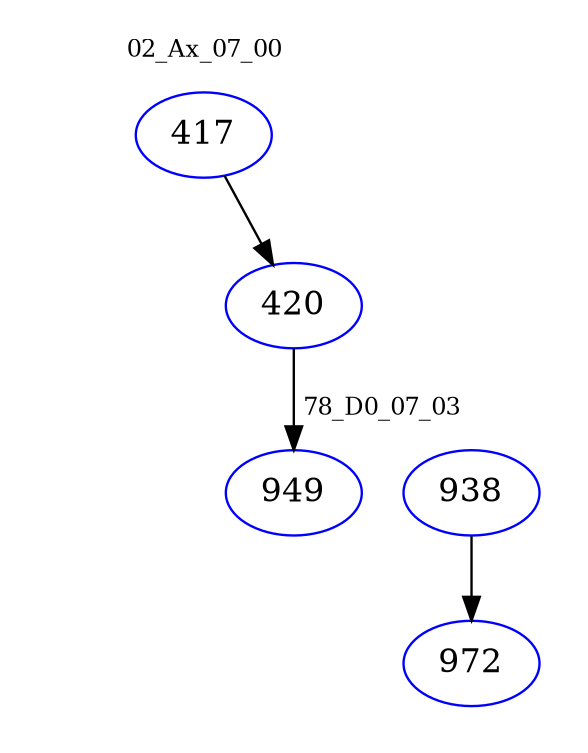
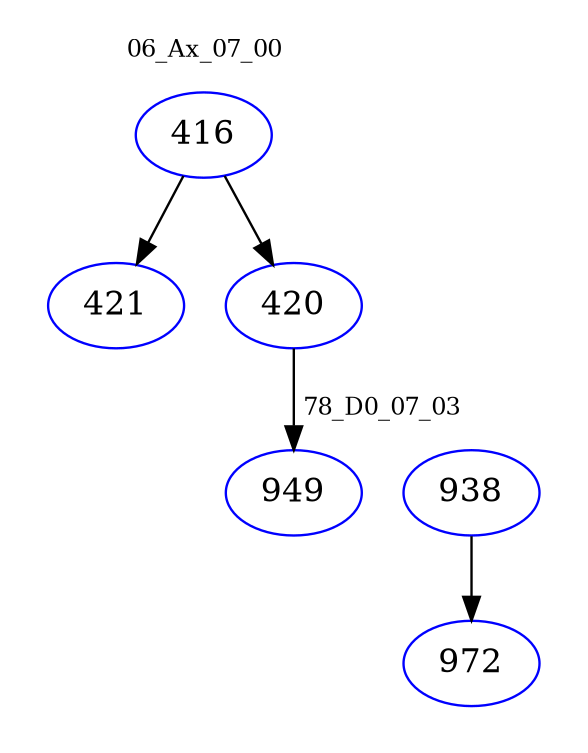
(205, 51) -> (205, 51)
(204, 135) -> (204, 135)
none -> (116, 306)
